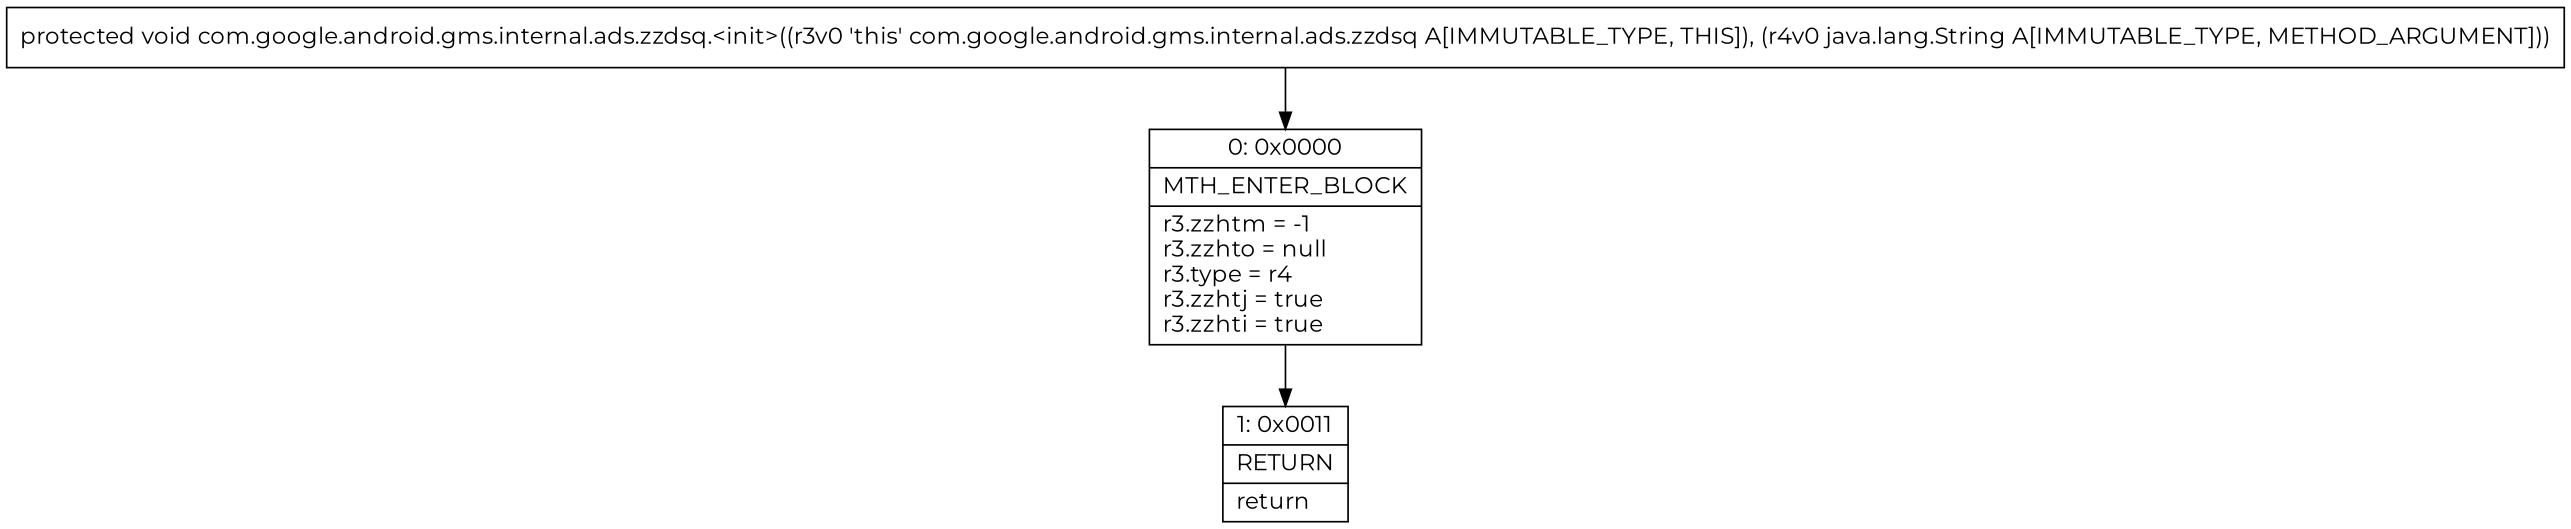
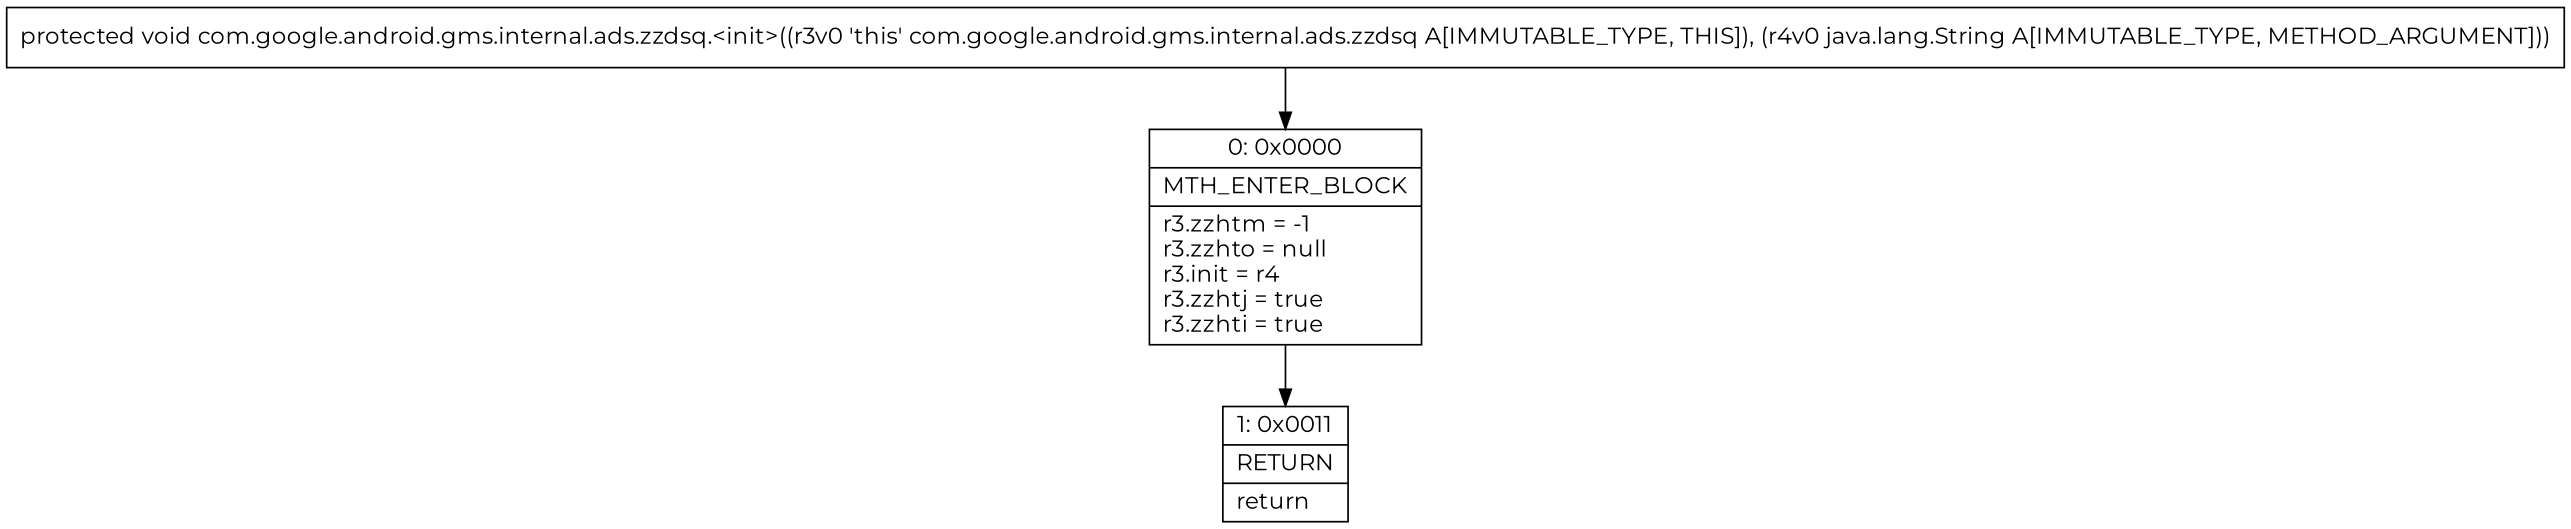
(1228, 275) -> (1221, 275)
